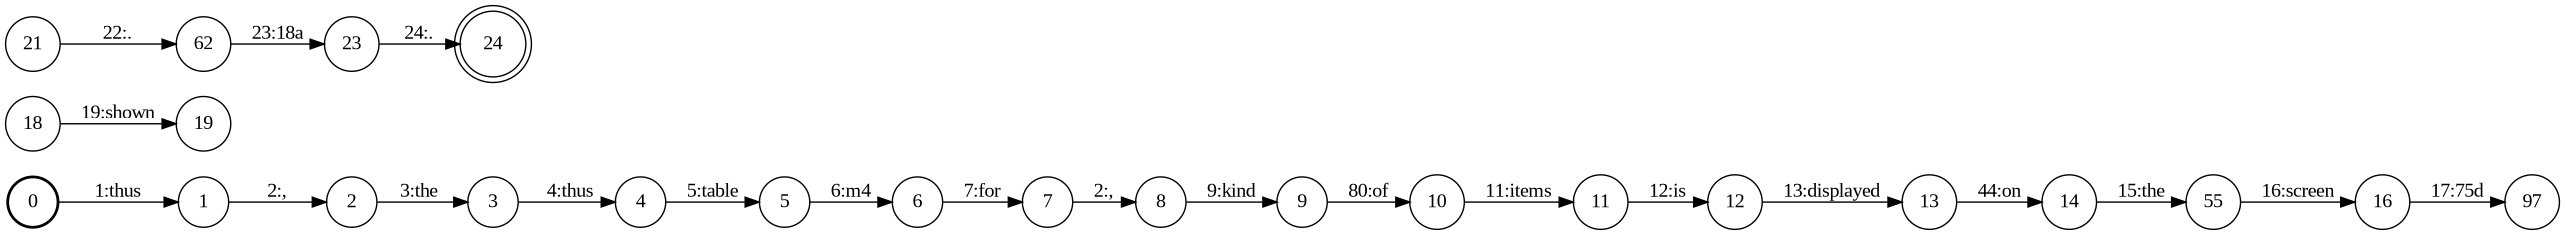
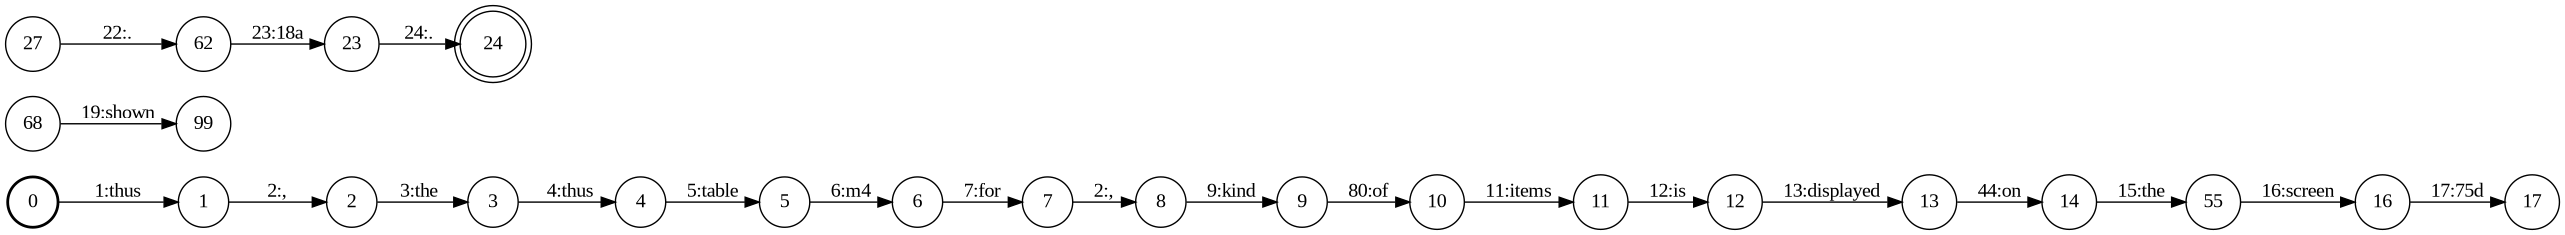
(33, 44) -> (33, 44)
(33, 124) -> (33, 124)
(203, 124) -> (203, 124)
(2532, 202) -> (2532, 202)
